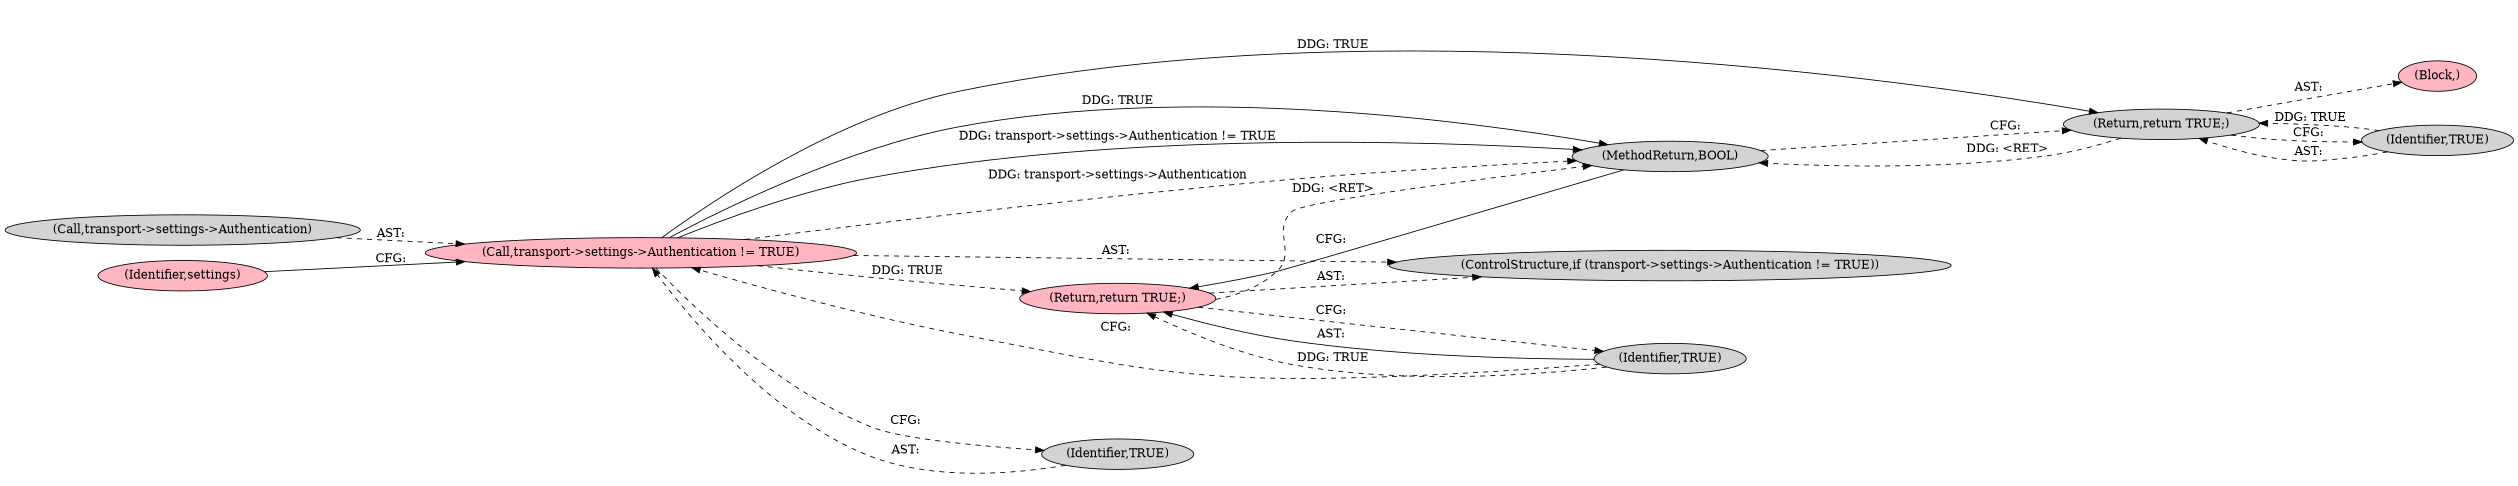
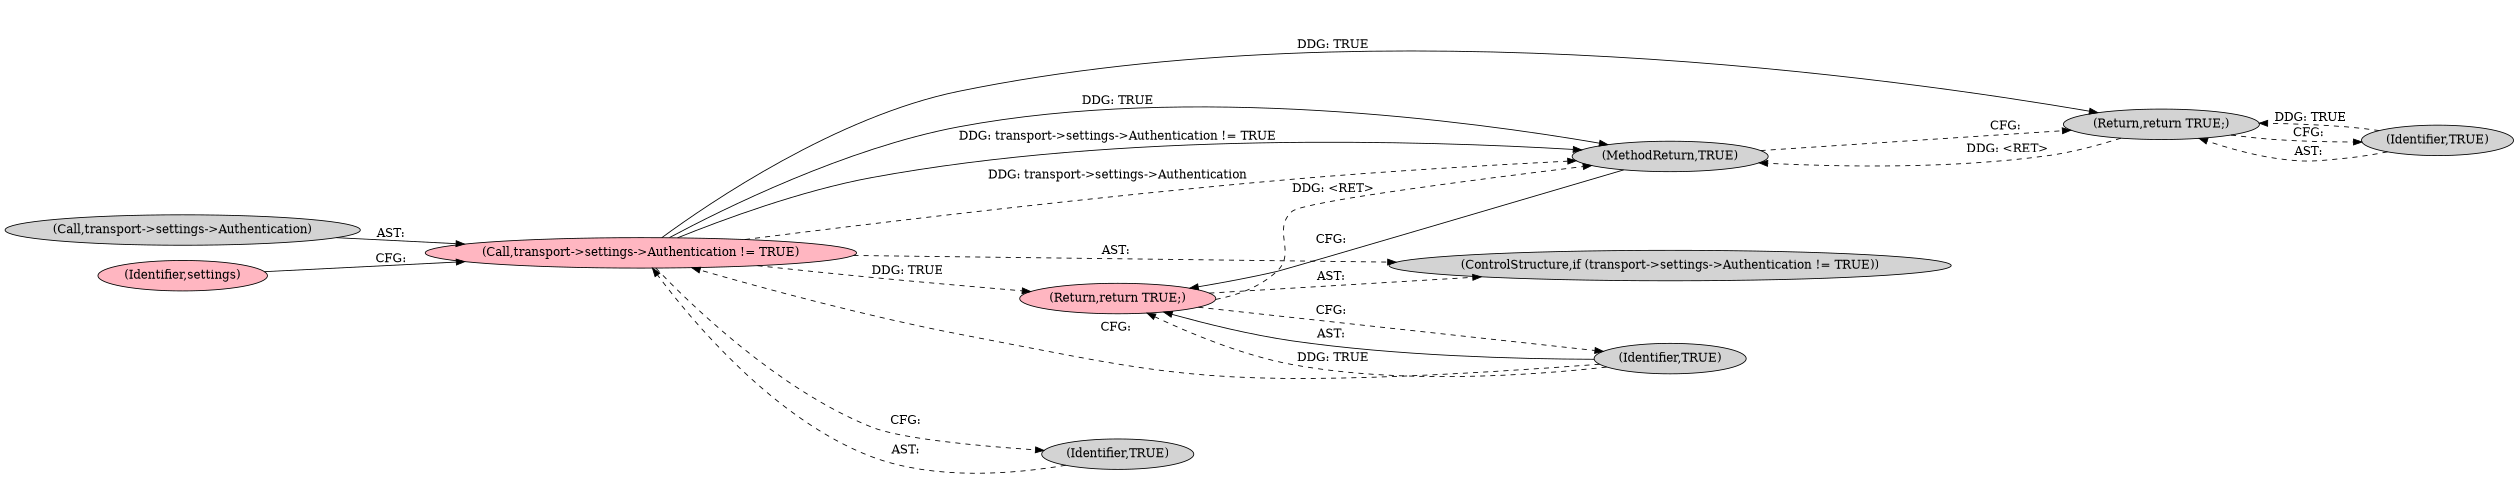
(2438, 76) -> none
(1670, 156) -> (1670, 156)
(396, 241) -> (396, 241)
